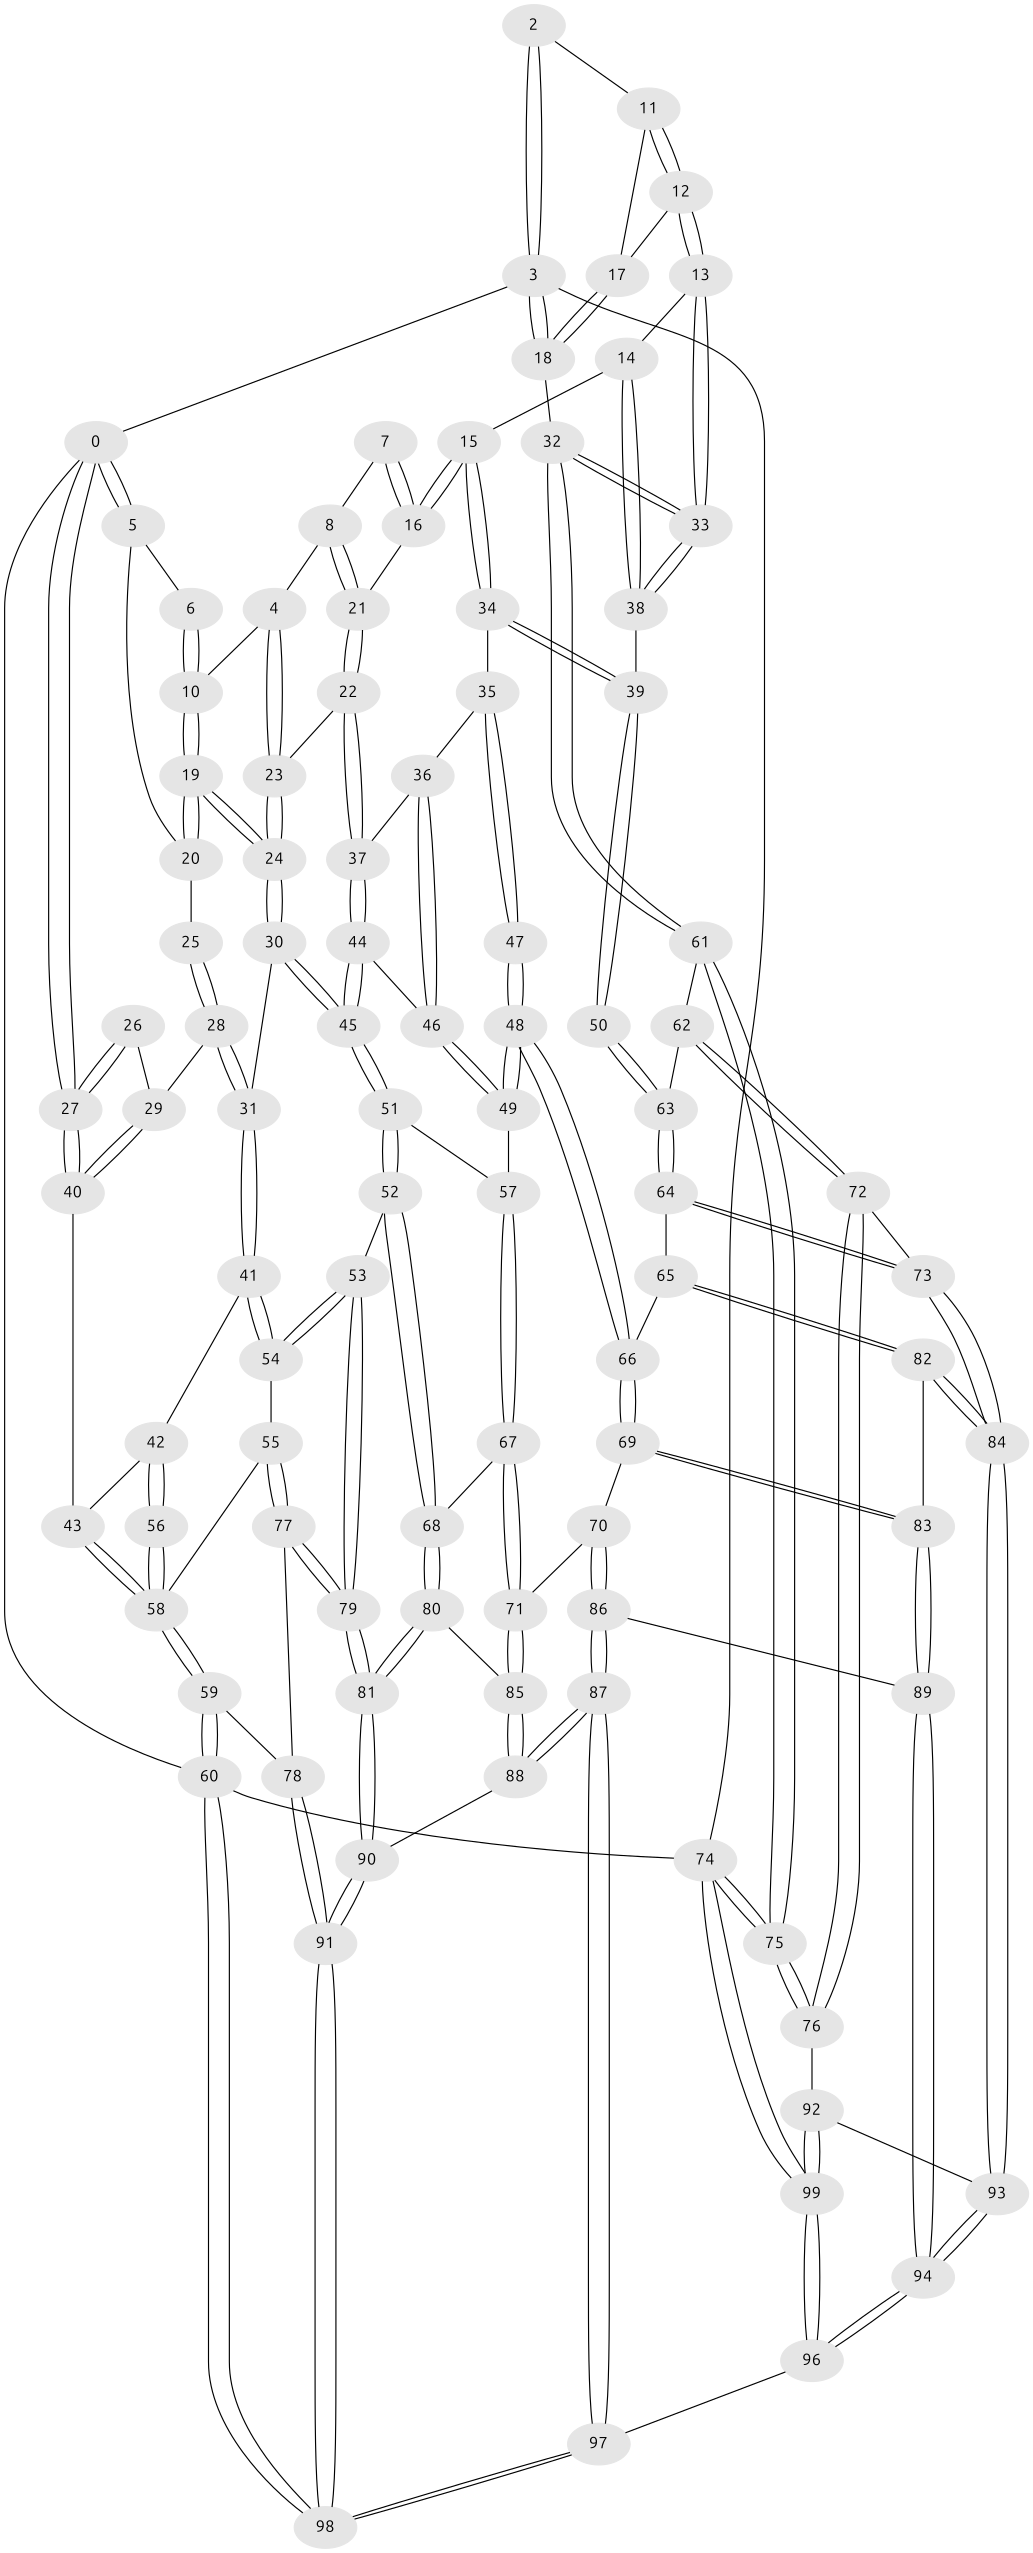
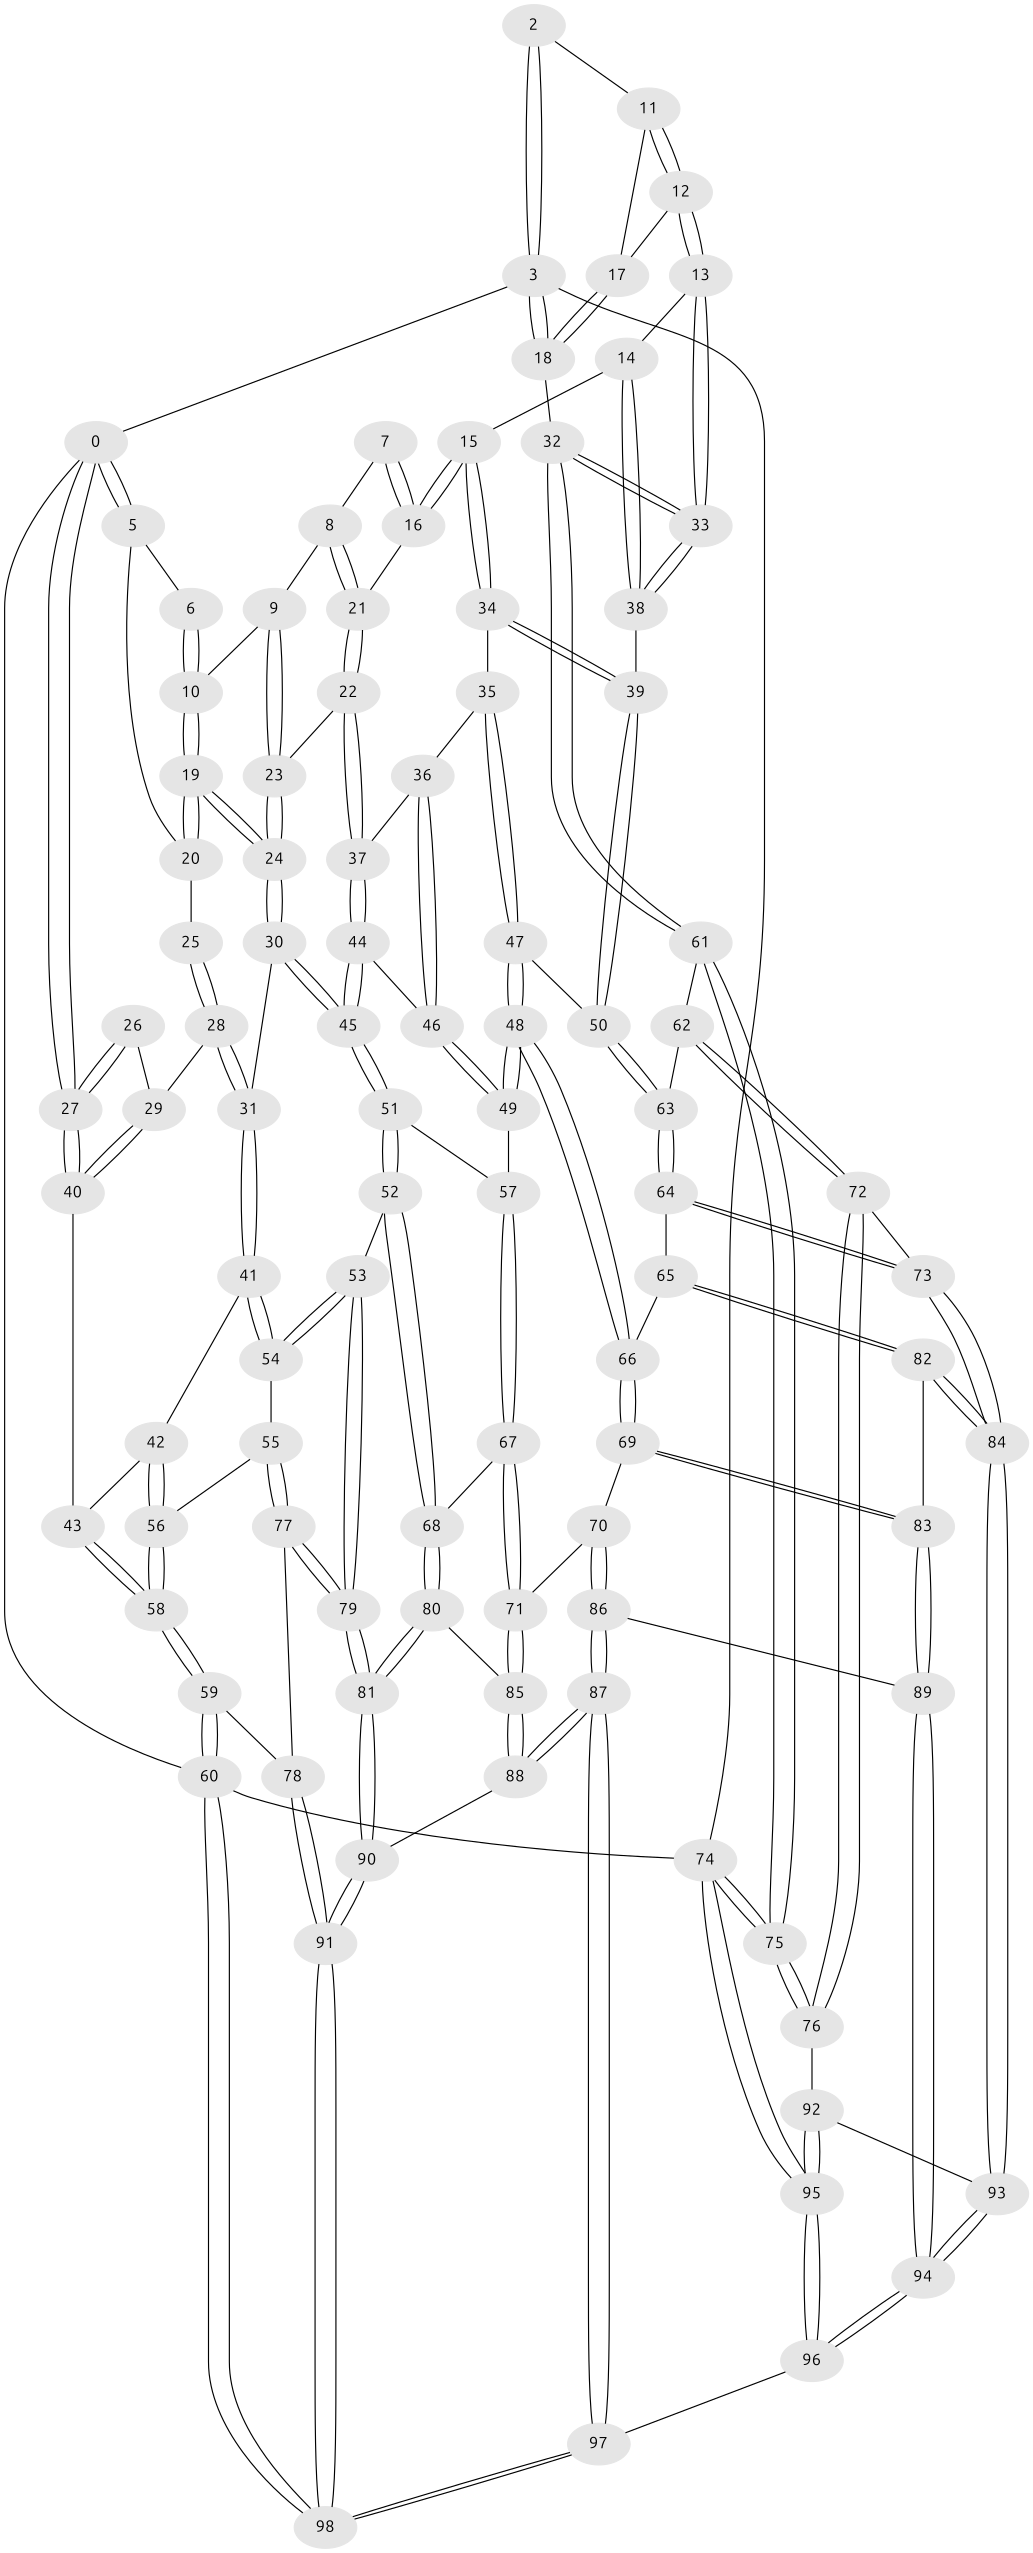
(275, 609) -> (275, 609)
none -> (557, 984)
(214, 1527) -> (214, 1485)
(812, 2194) -> (812, 2194)
